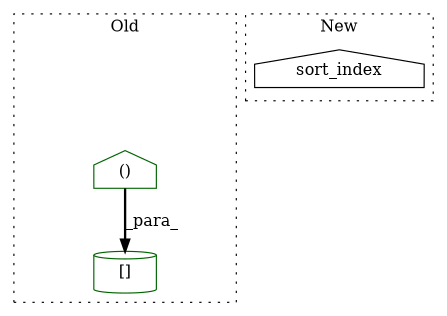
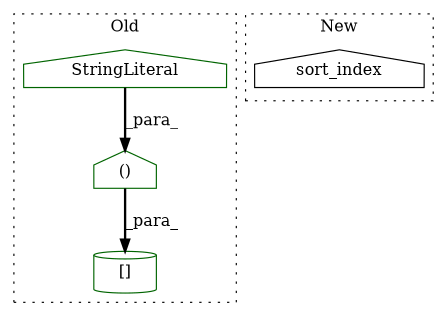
none -> (125, 71)
